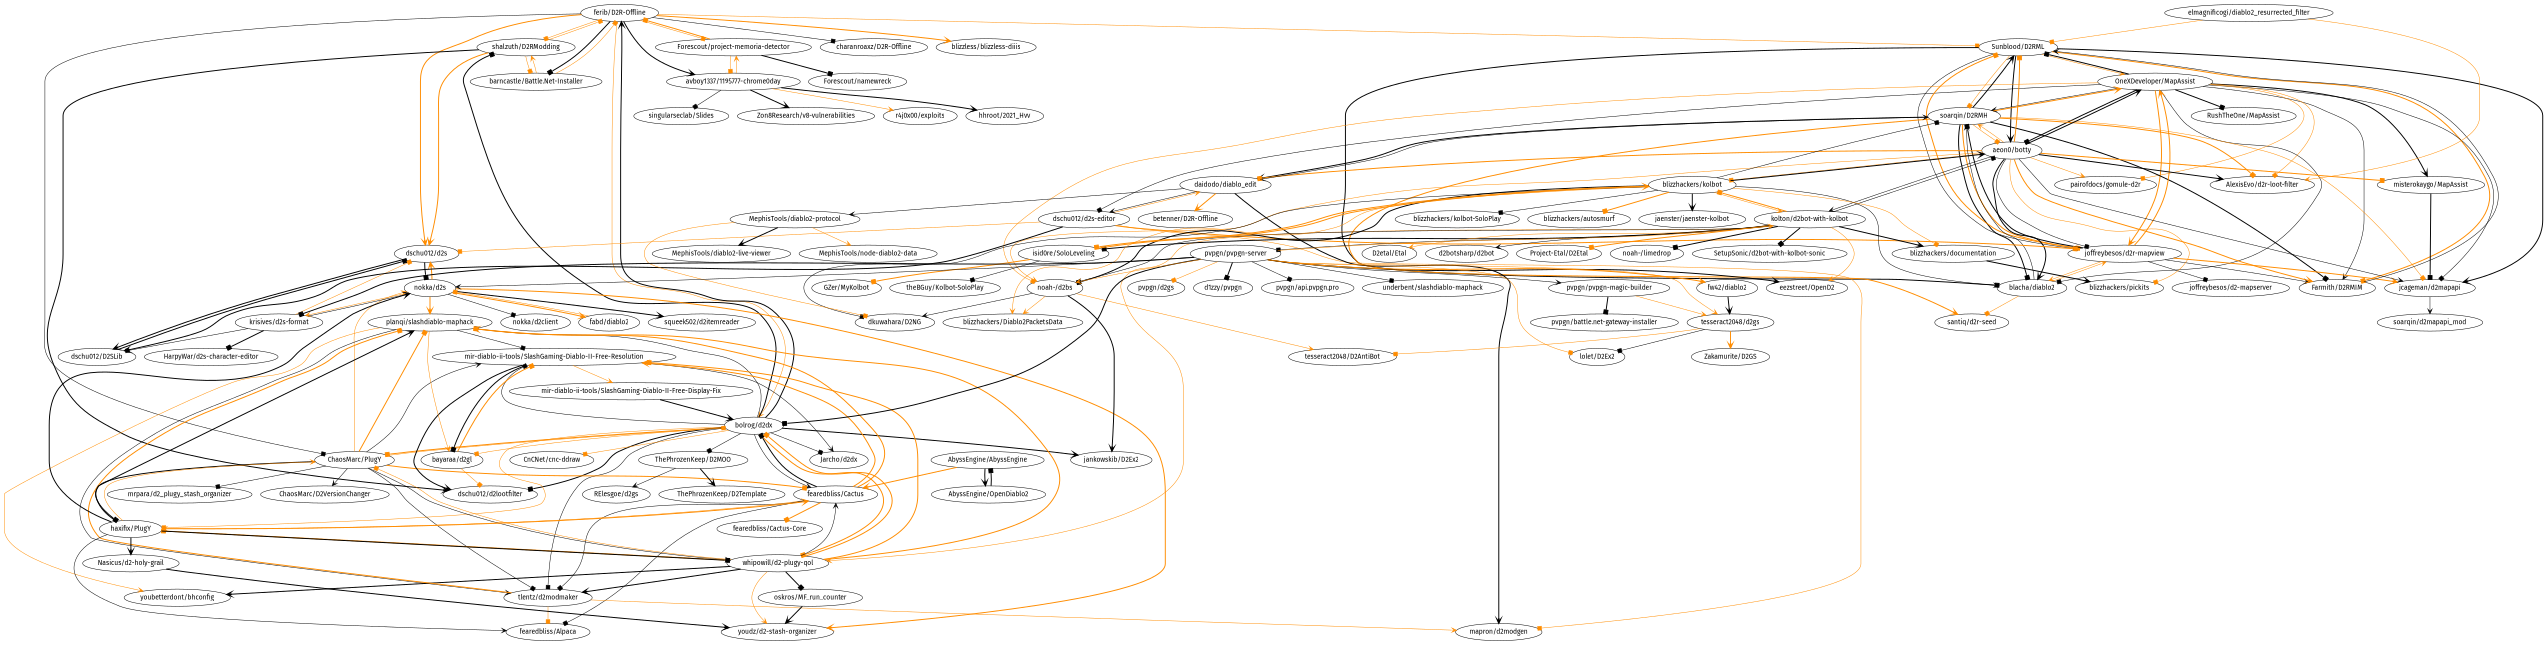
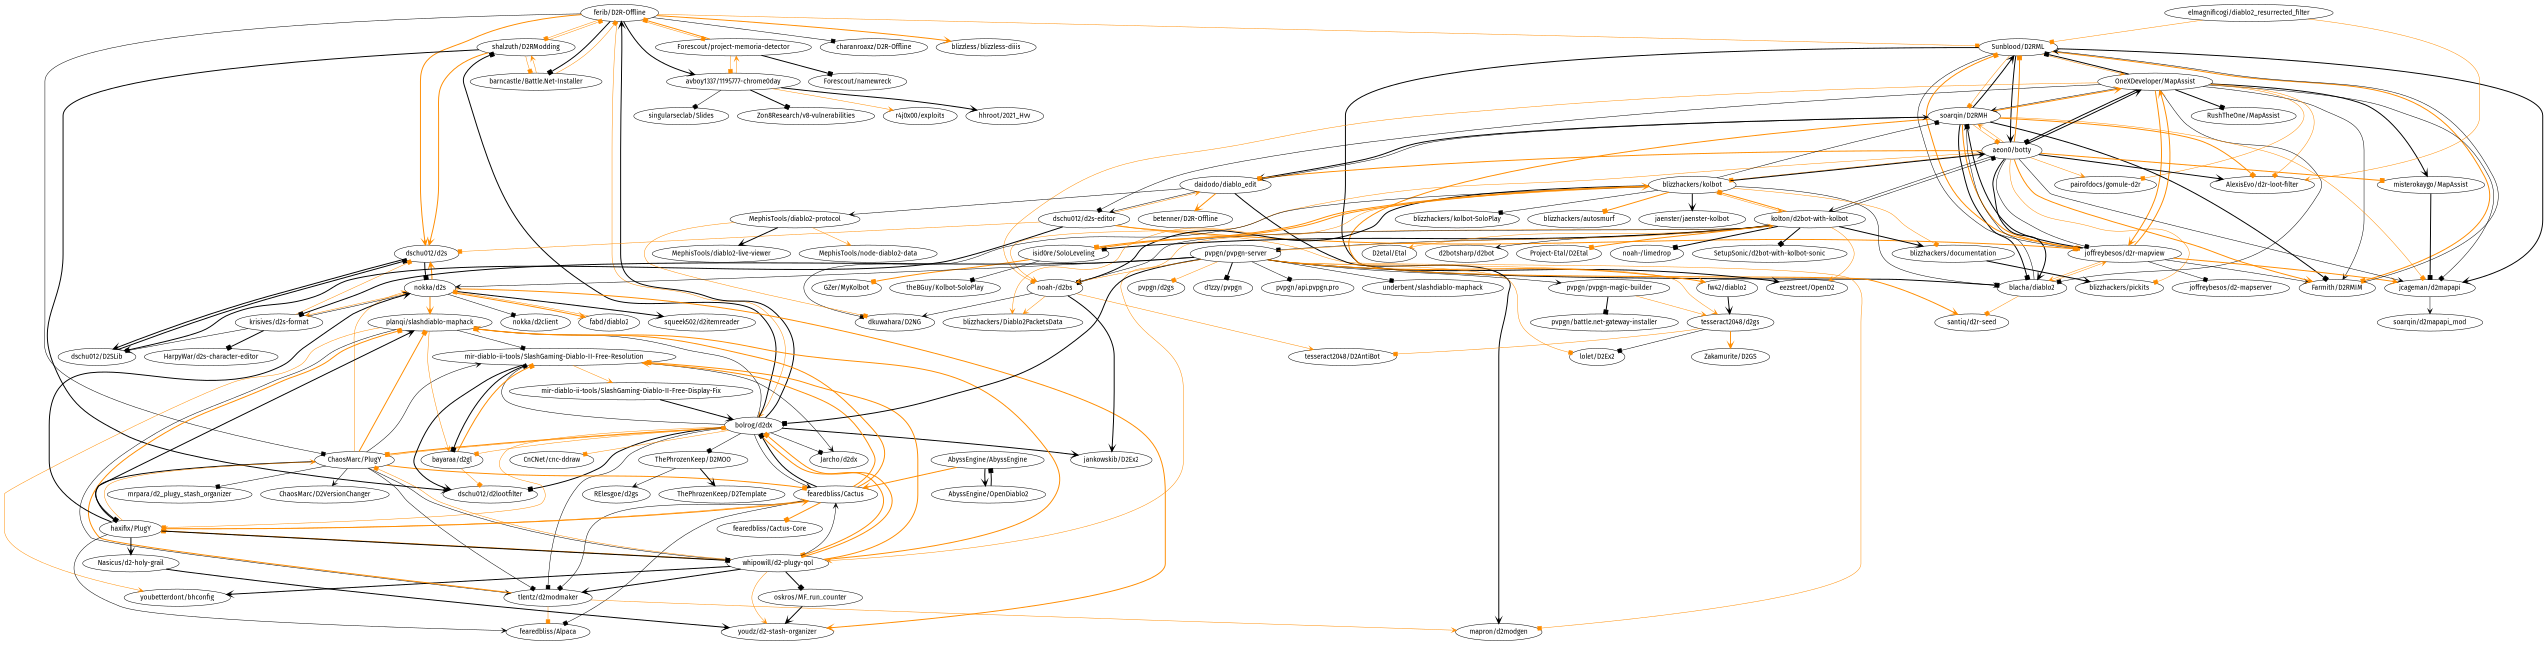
(767, 98) -> (767, 98)
